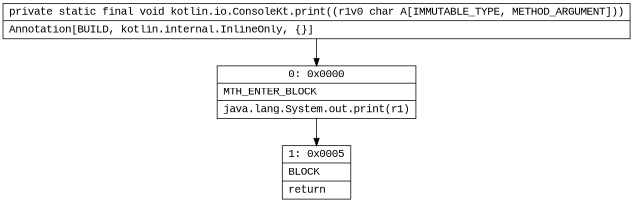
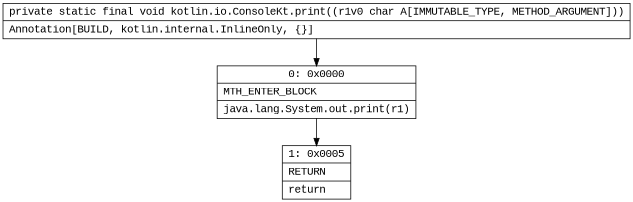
(304, 172) -> (307, 172)
